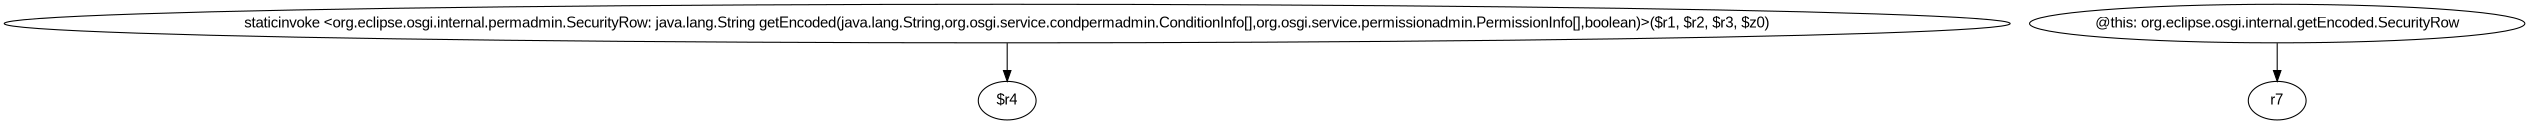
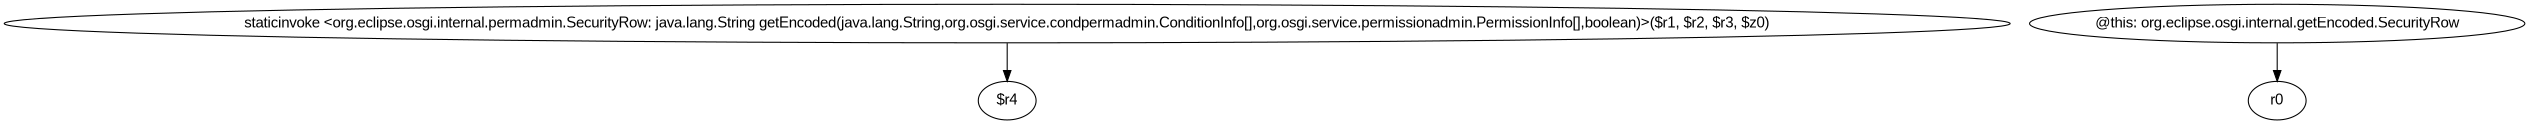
(2277, 101) -> (2277, 101)
